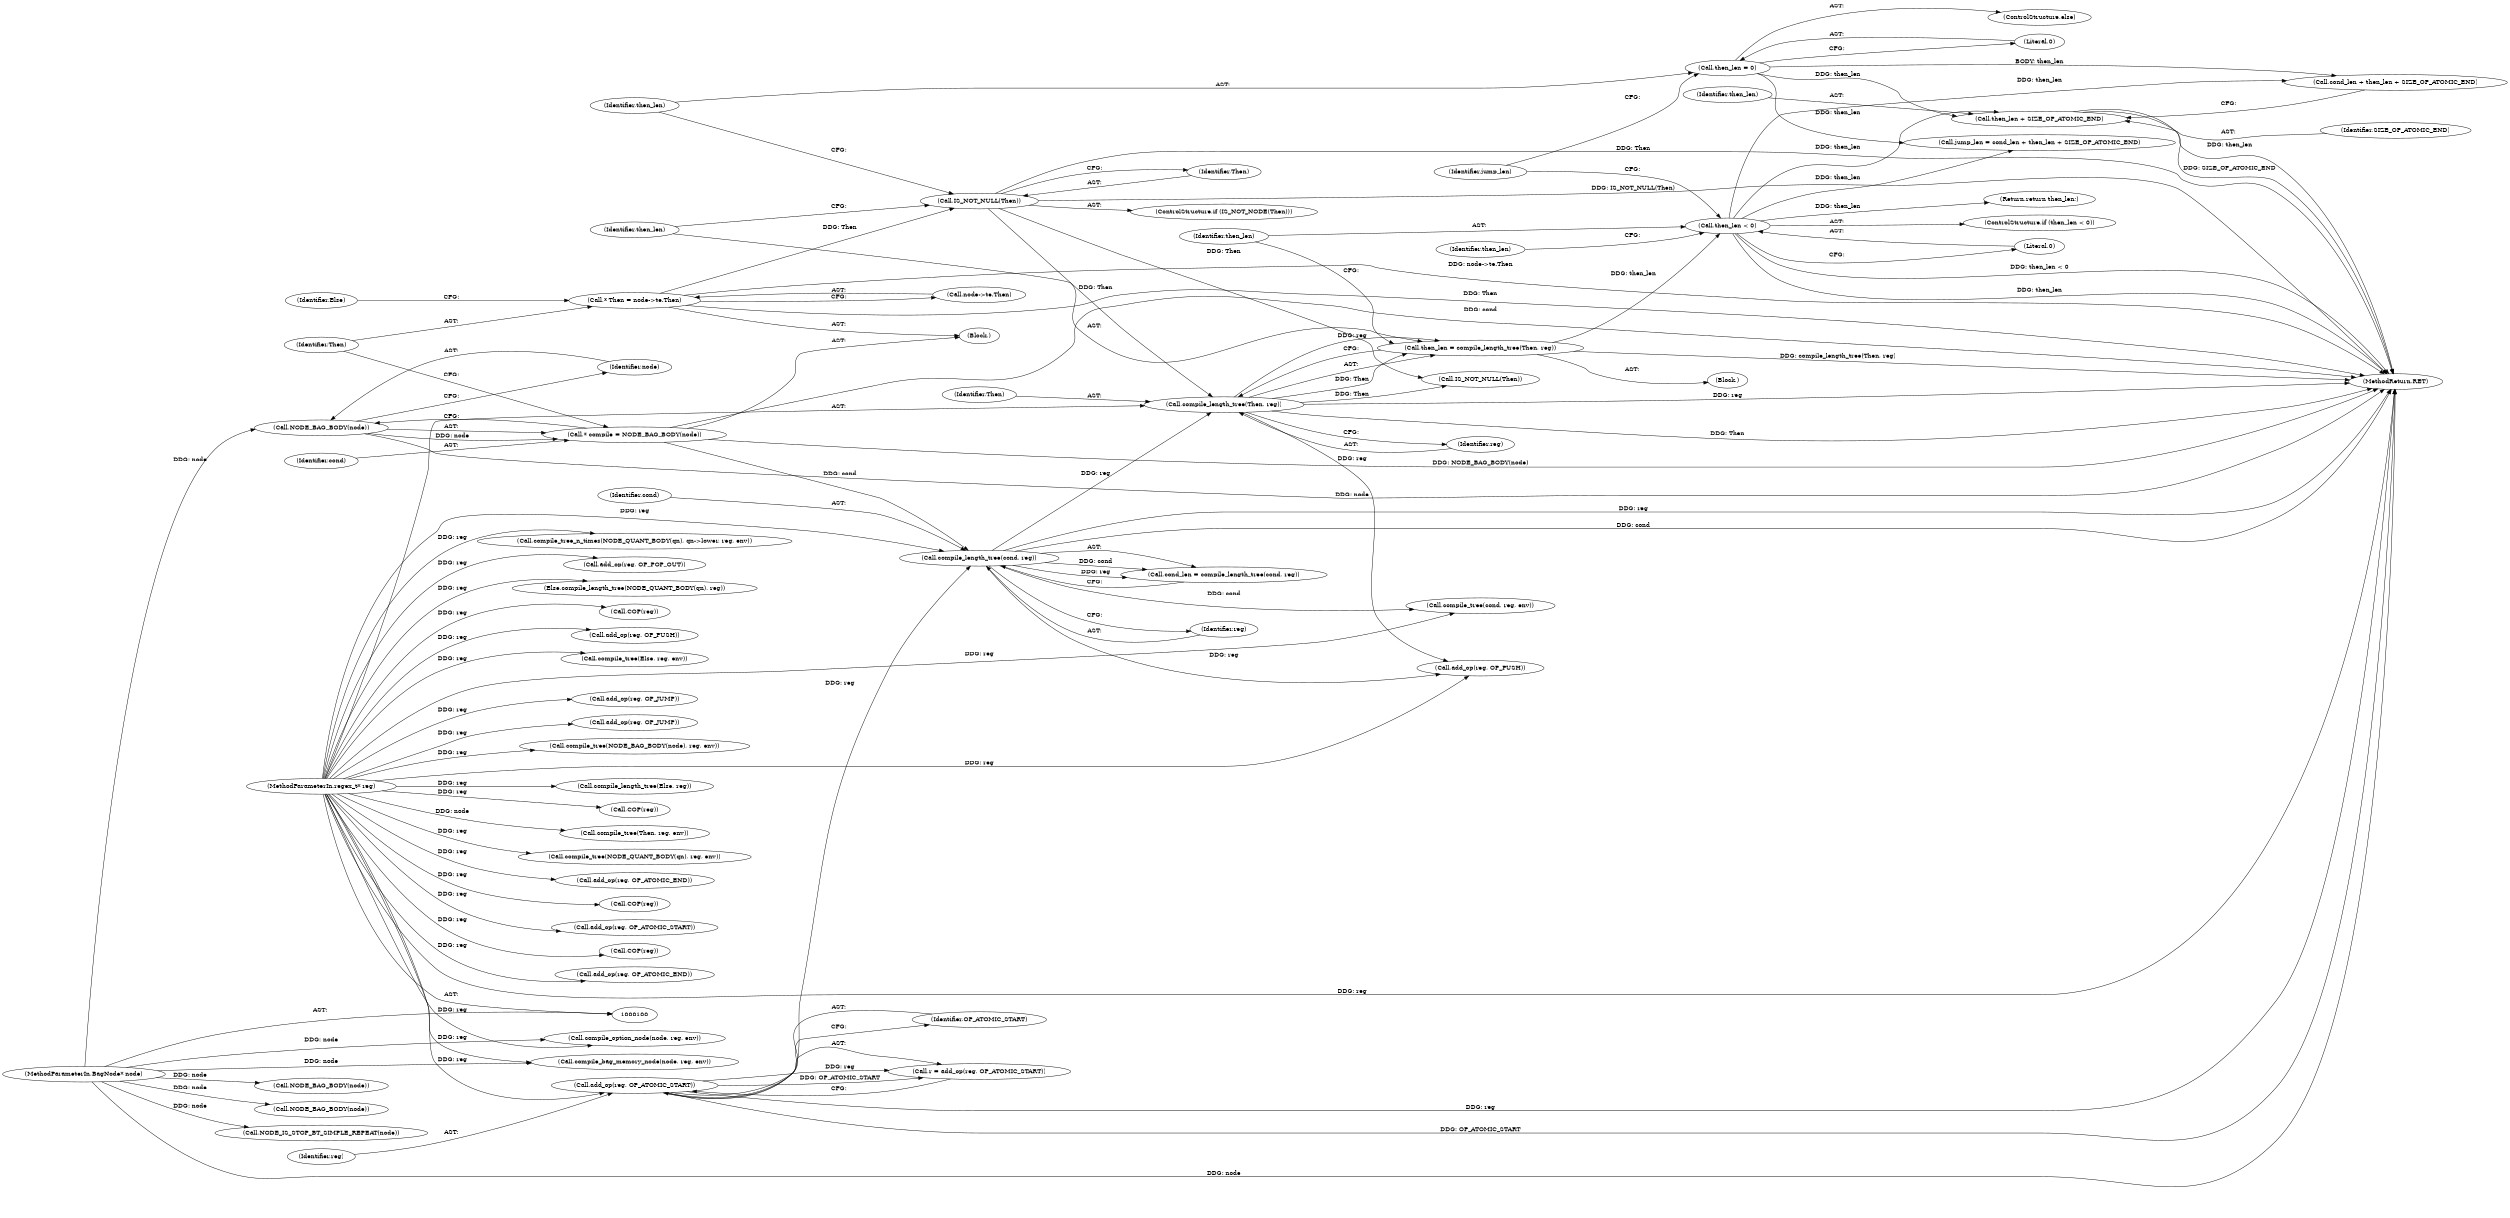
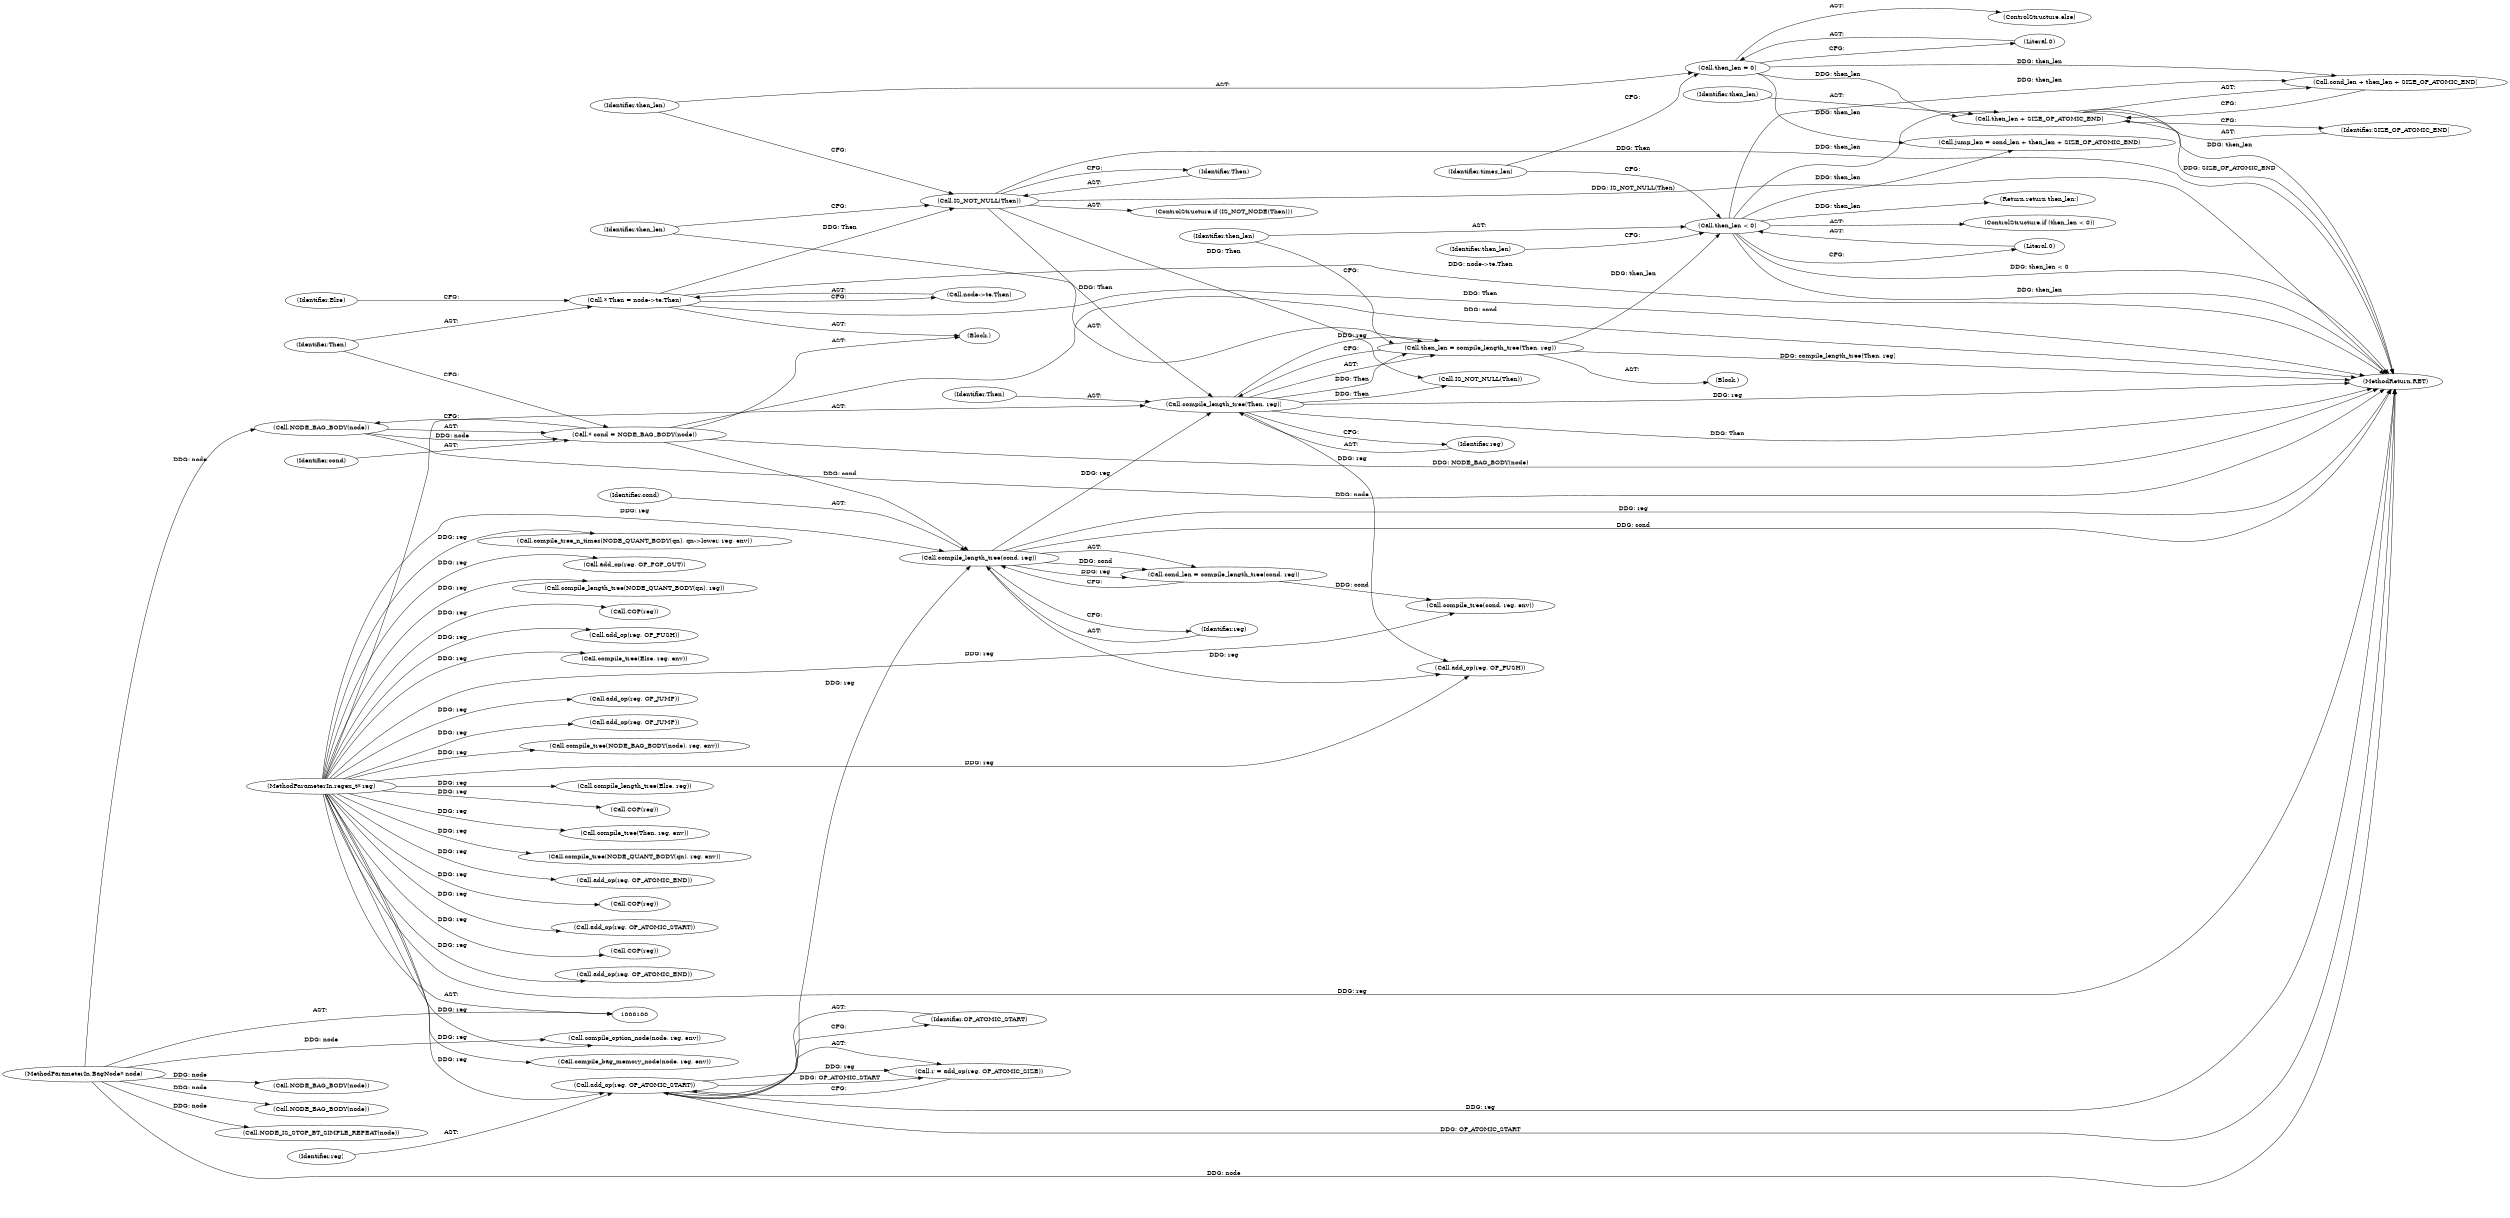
(2040, 62) -> (2040, 62)
none -> (2194, 97)
none -> (2221, 125)
(1480, 172) -> (1480, 172)
(635, 367) -> none
(635, 435) -> (635, 435)
(635, 588) -> (635, 588)
(1202, 606) -> (1353, 590)
(452, 811) -> (452, 811)
(342, 1066) -> none
(979, 1072) -> (979, 1072)
